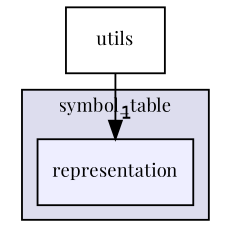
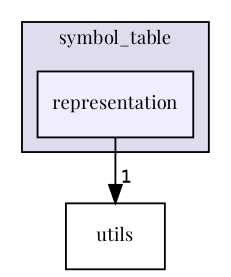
(115, 101) -> (115, 164)
